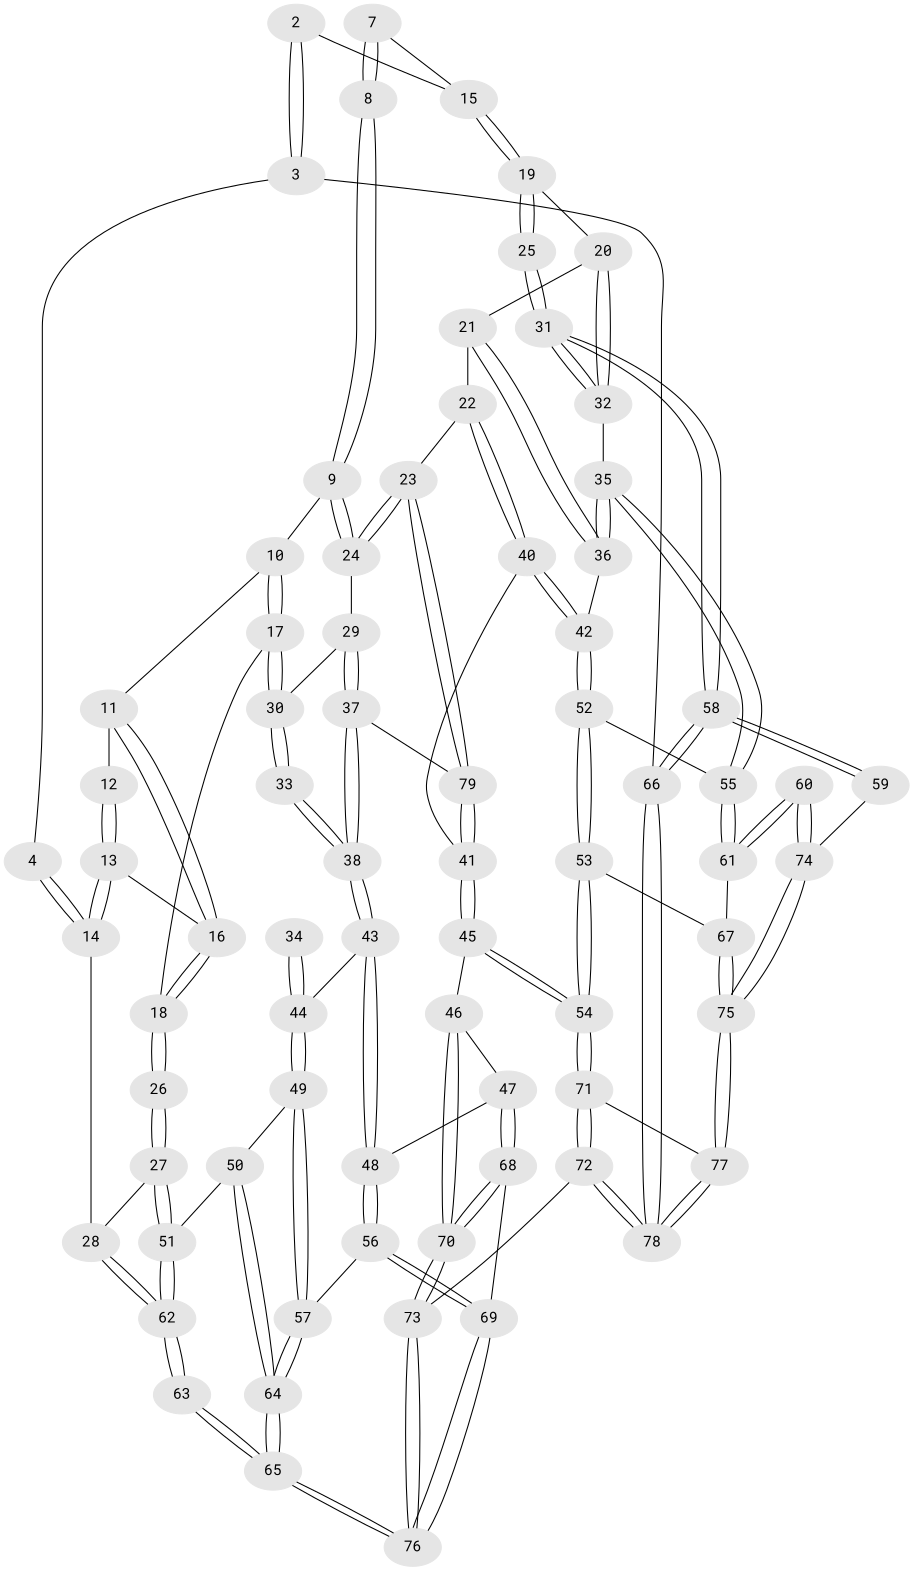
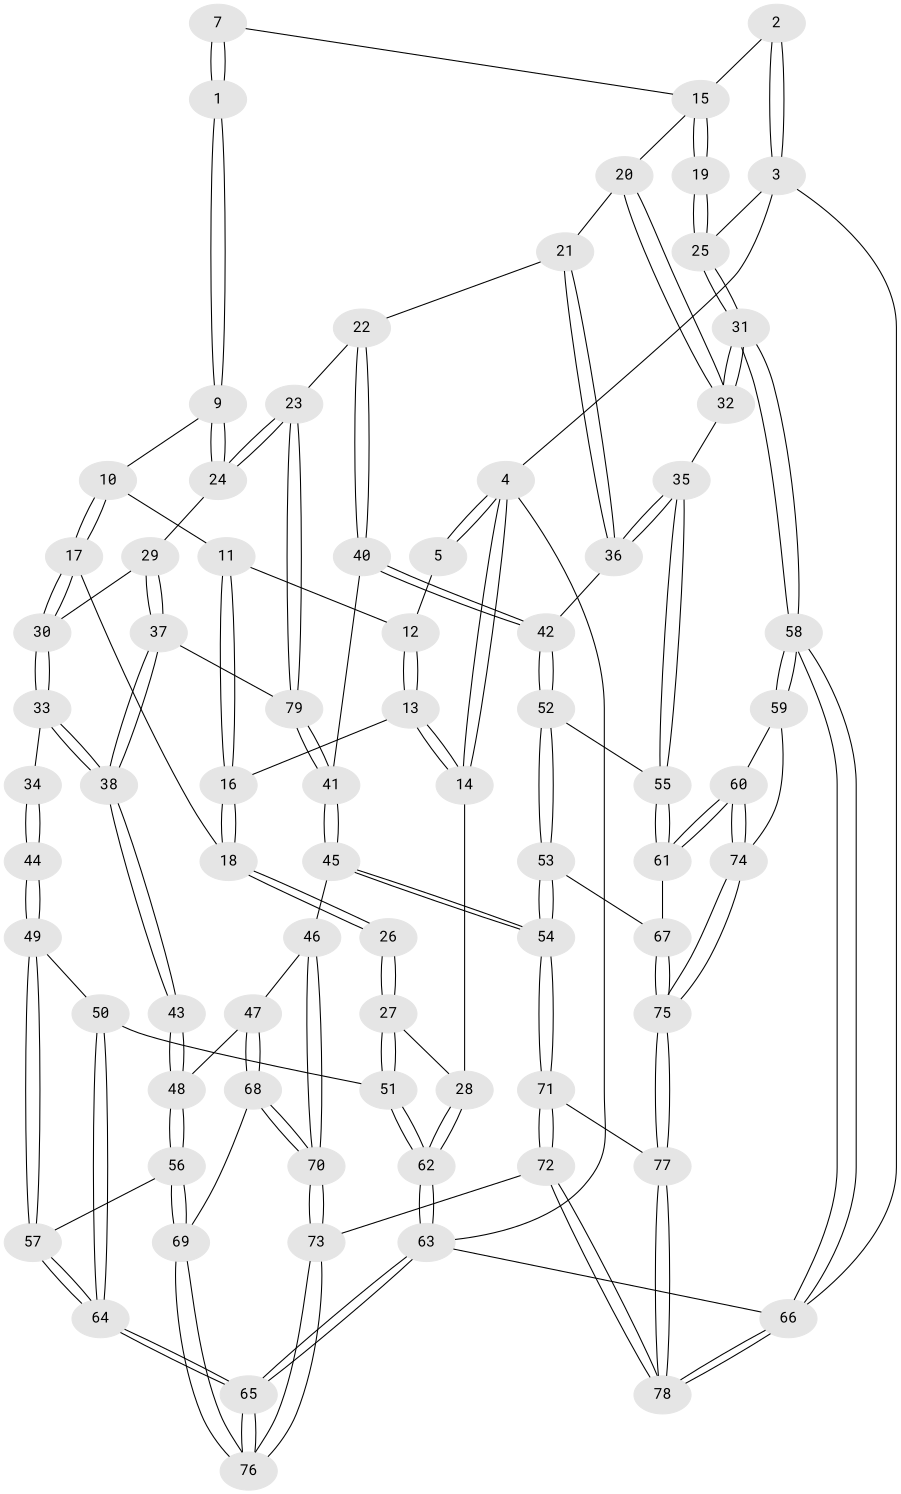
(368, 99) -> (218, 99)
none -> (739, 214)
(571, 219) -> (663, 137)
none -> (438, 557)
none -> (38, 747)
none -> (759, 747)
none -> (604, 884)
(334, 976) -> none
none -> (623, 1284)
